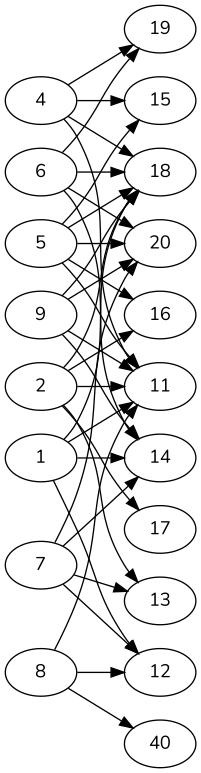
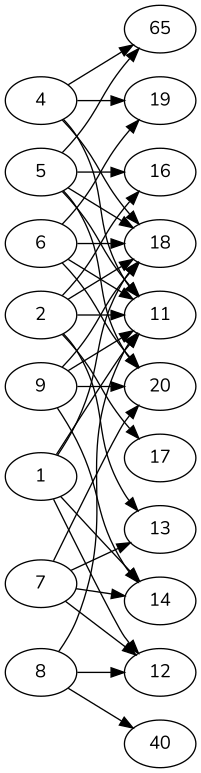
(160, 101) -> (160, 29)
(106, 371) -> (95, 276)
